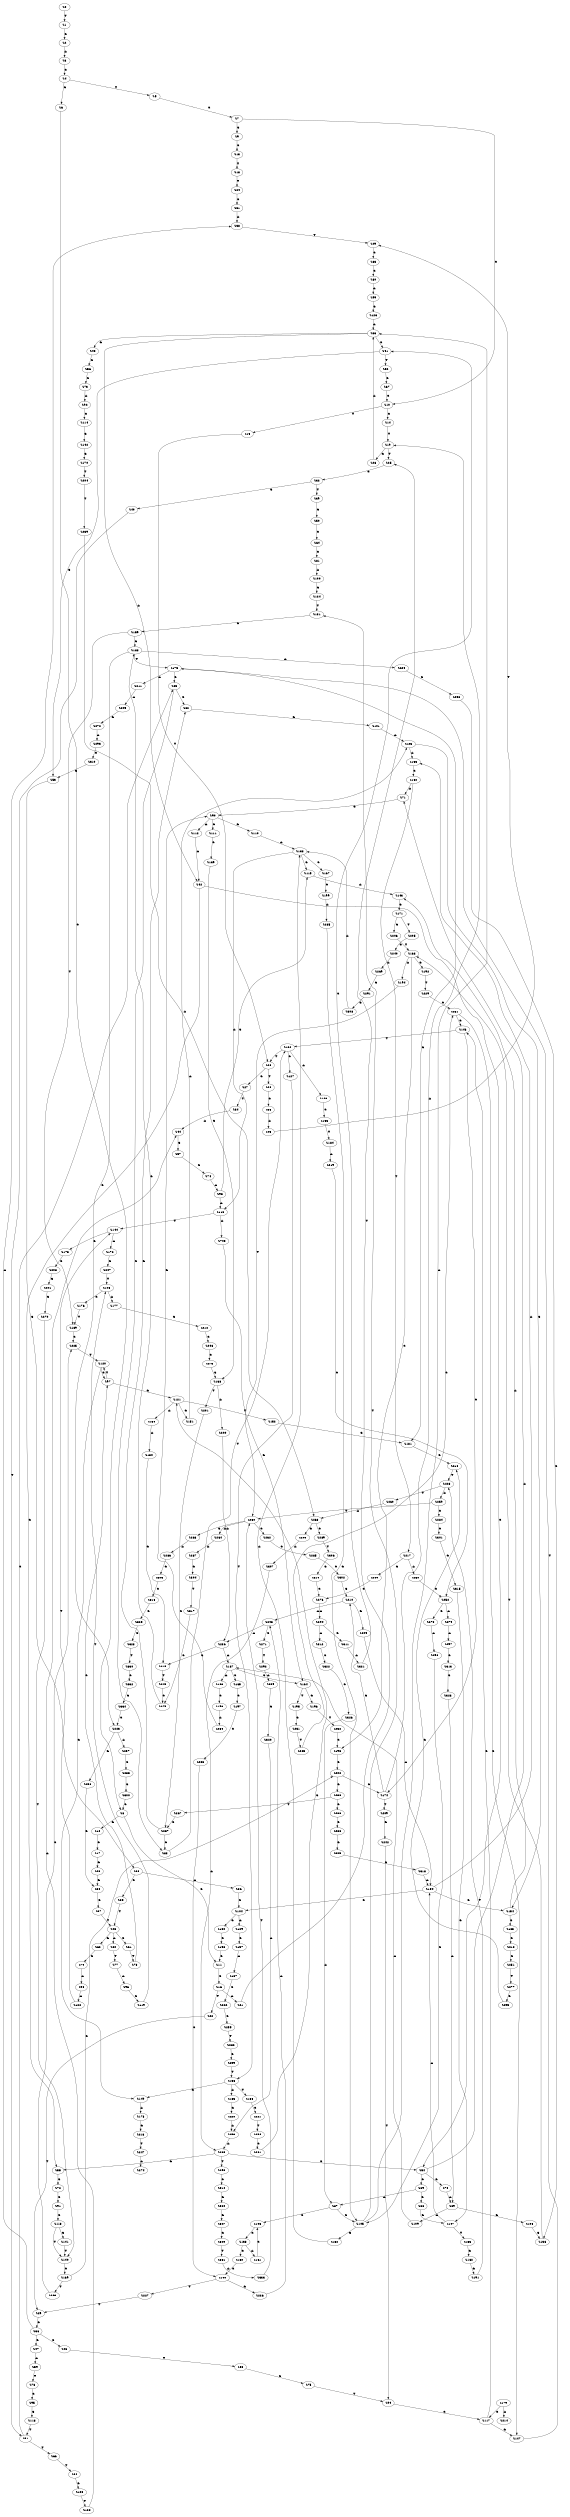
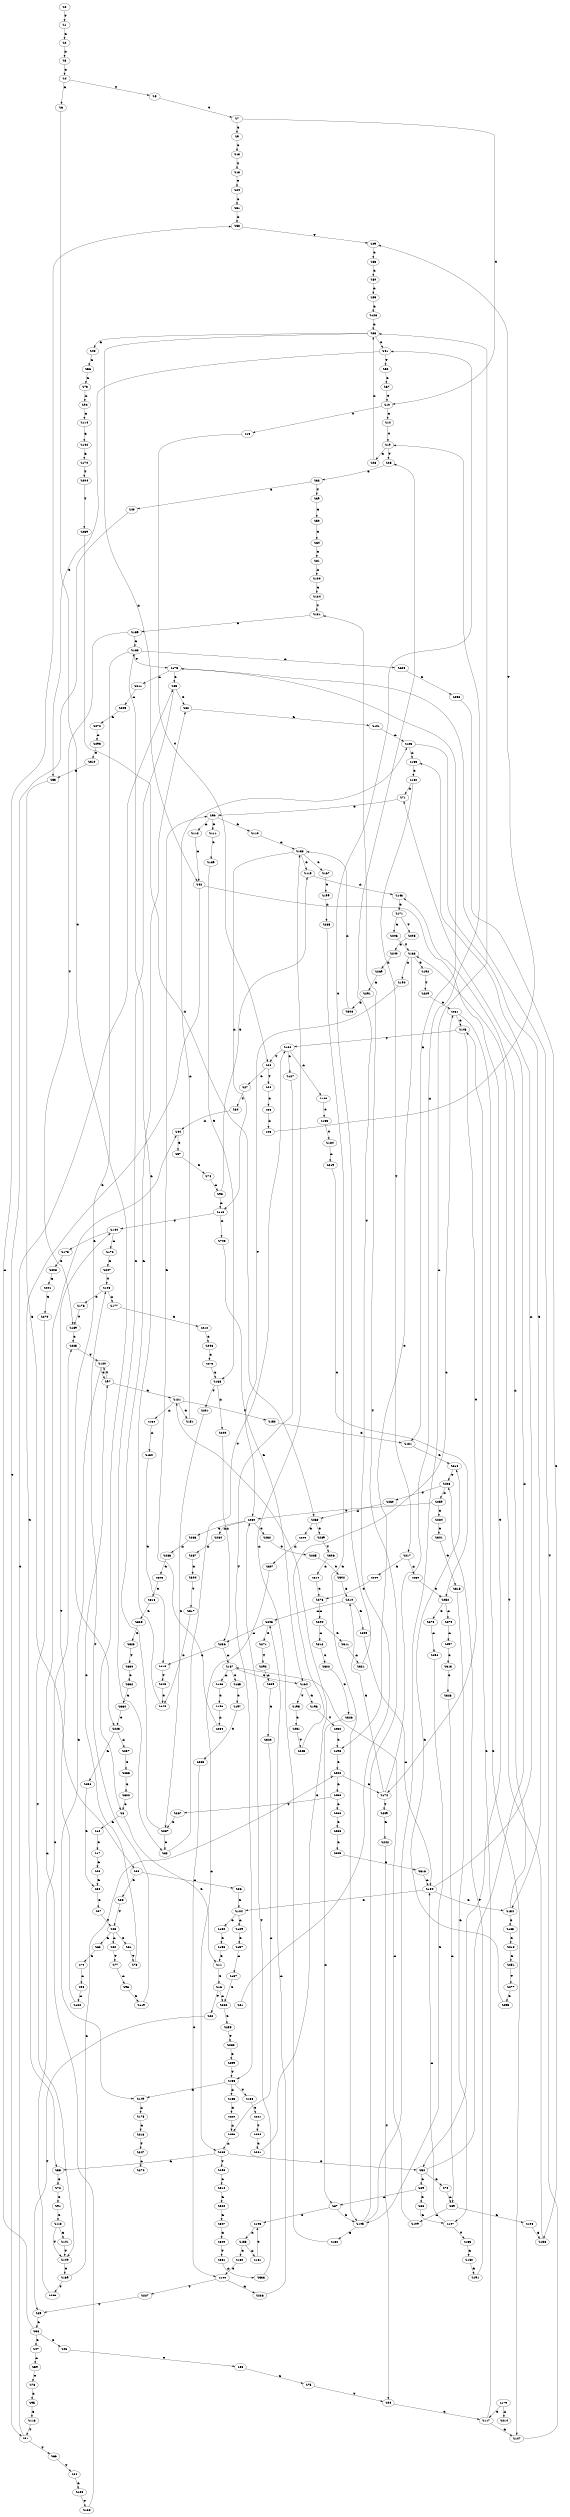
(229, 1996) -> (221, 1995)
